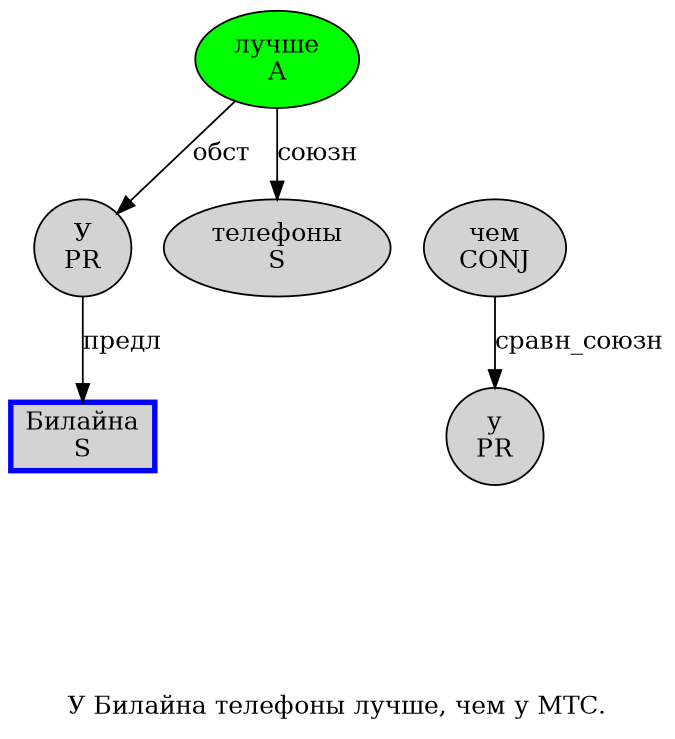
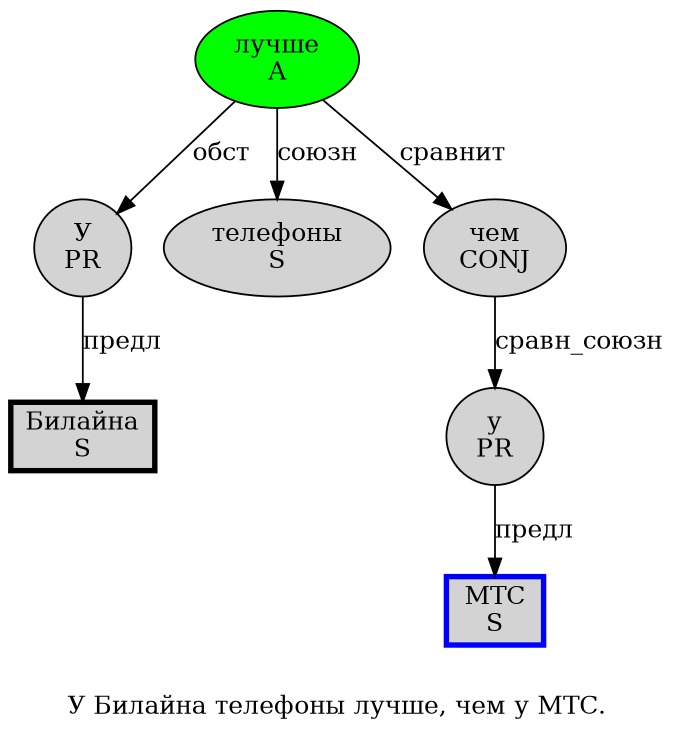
none -> (380, 149)
(83, 436) -> (83, 436)
none -> (495, 611)
